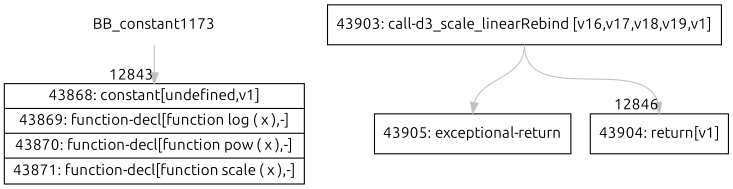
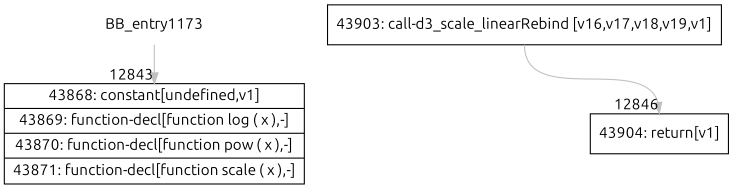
(154, 25) -> (154, 25)
(473, 134) -> none
